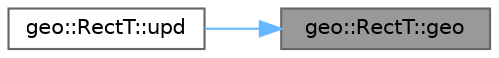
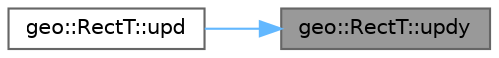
(386, 29) -> (386, 29)
